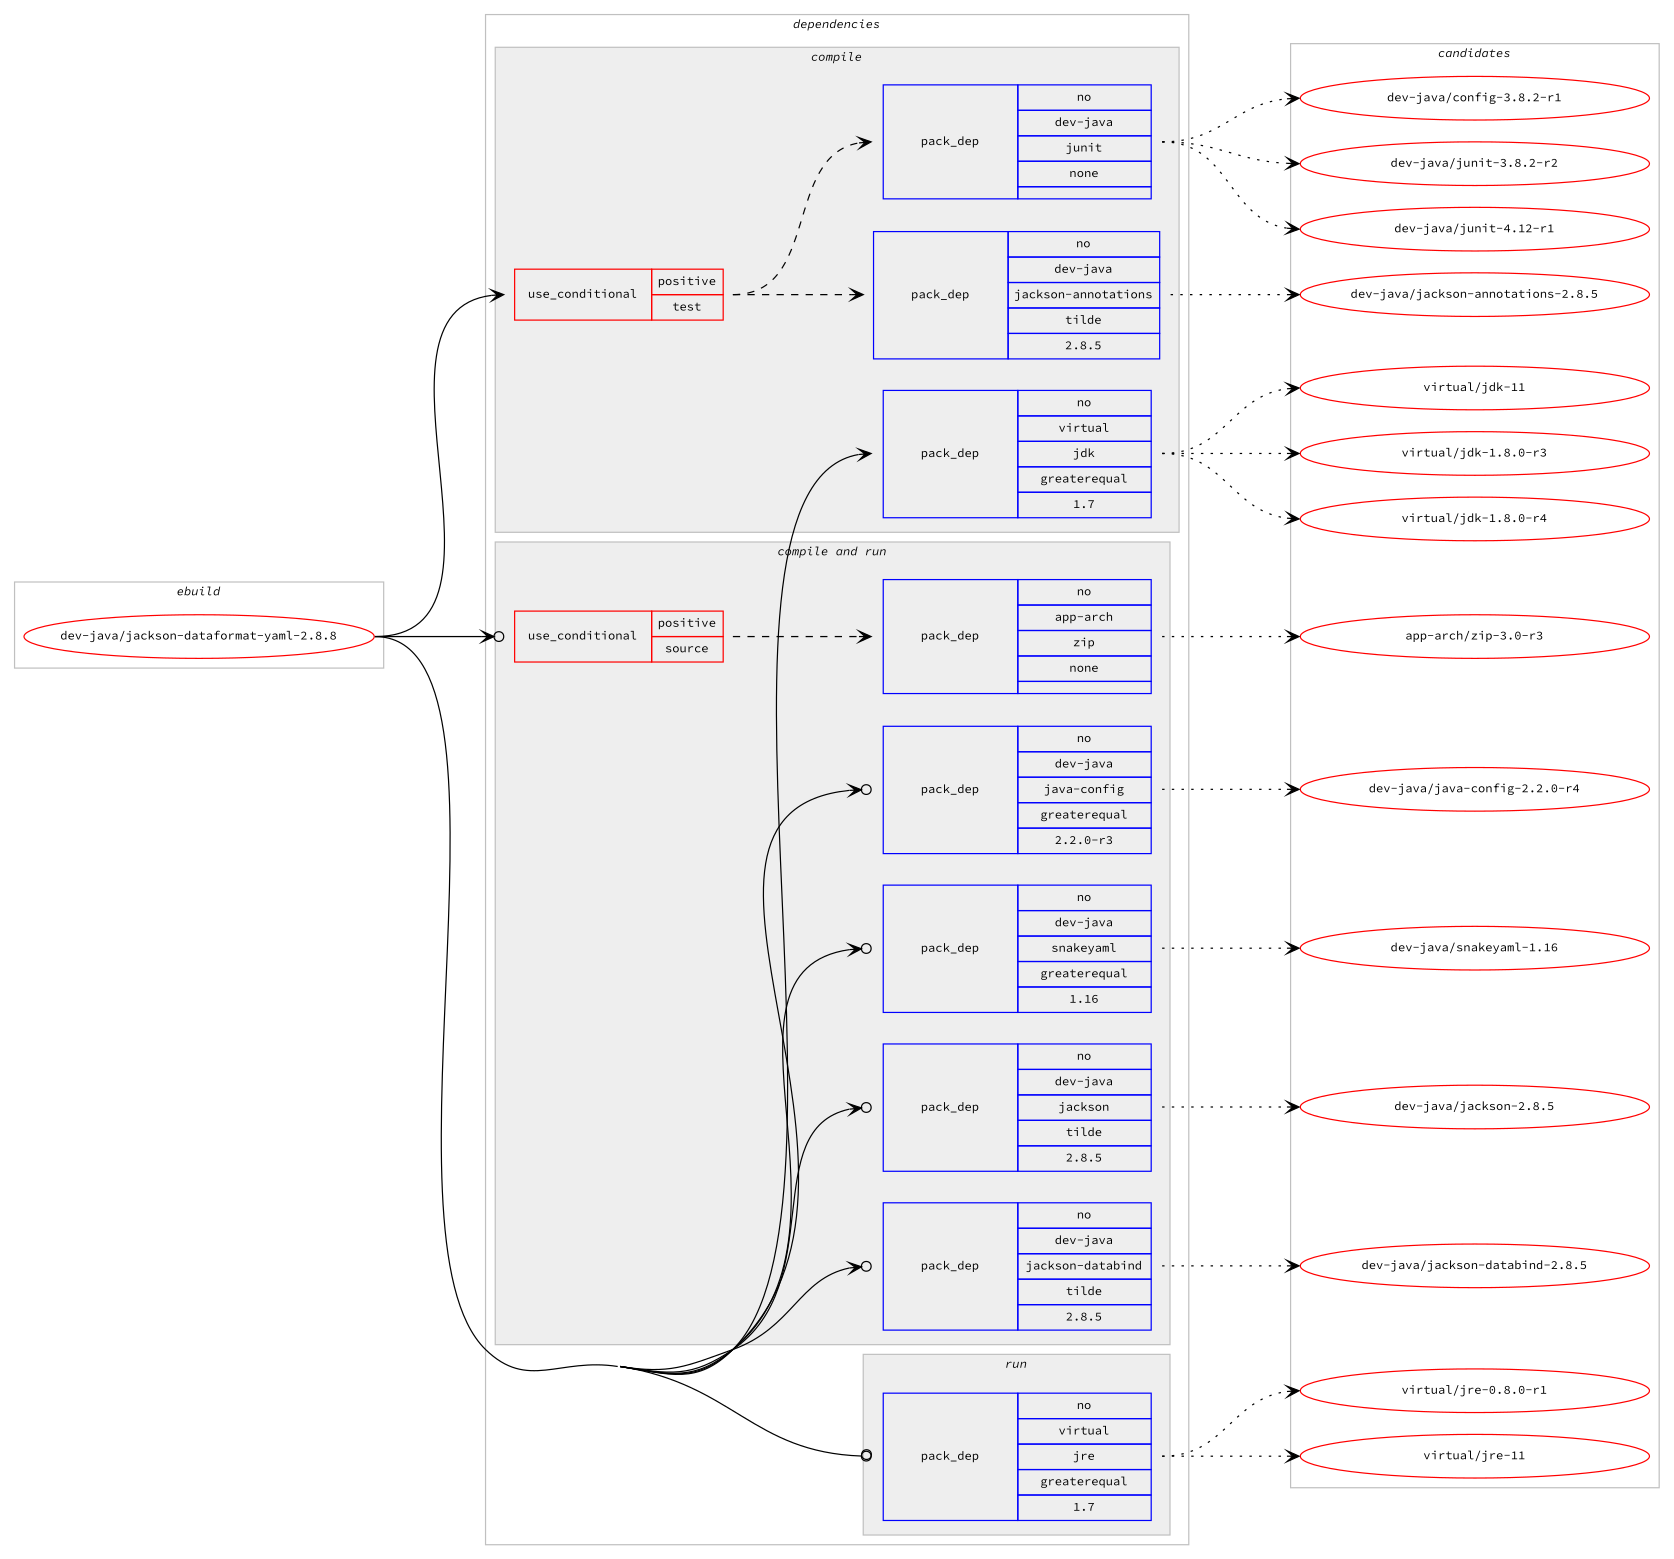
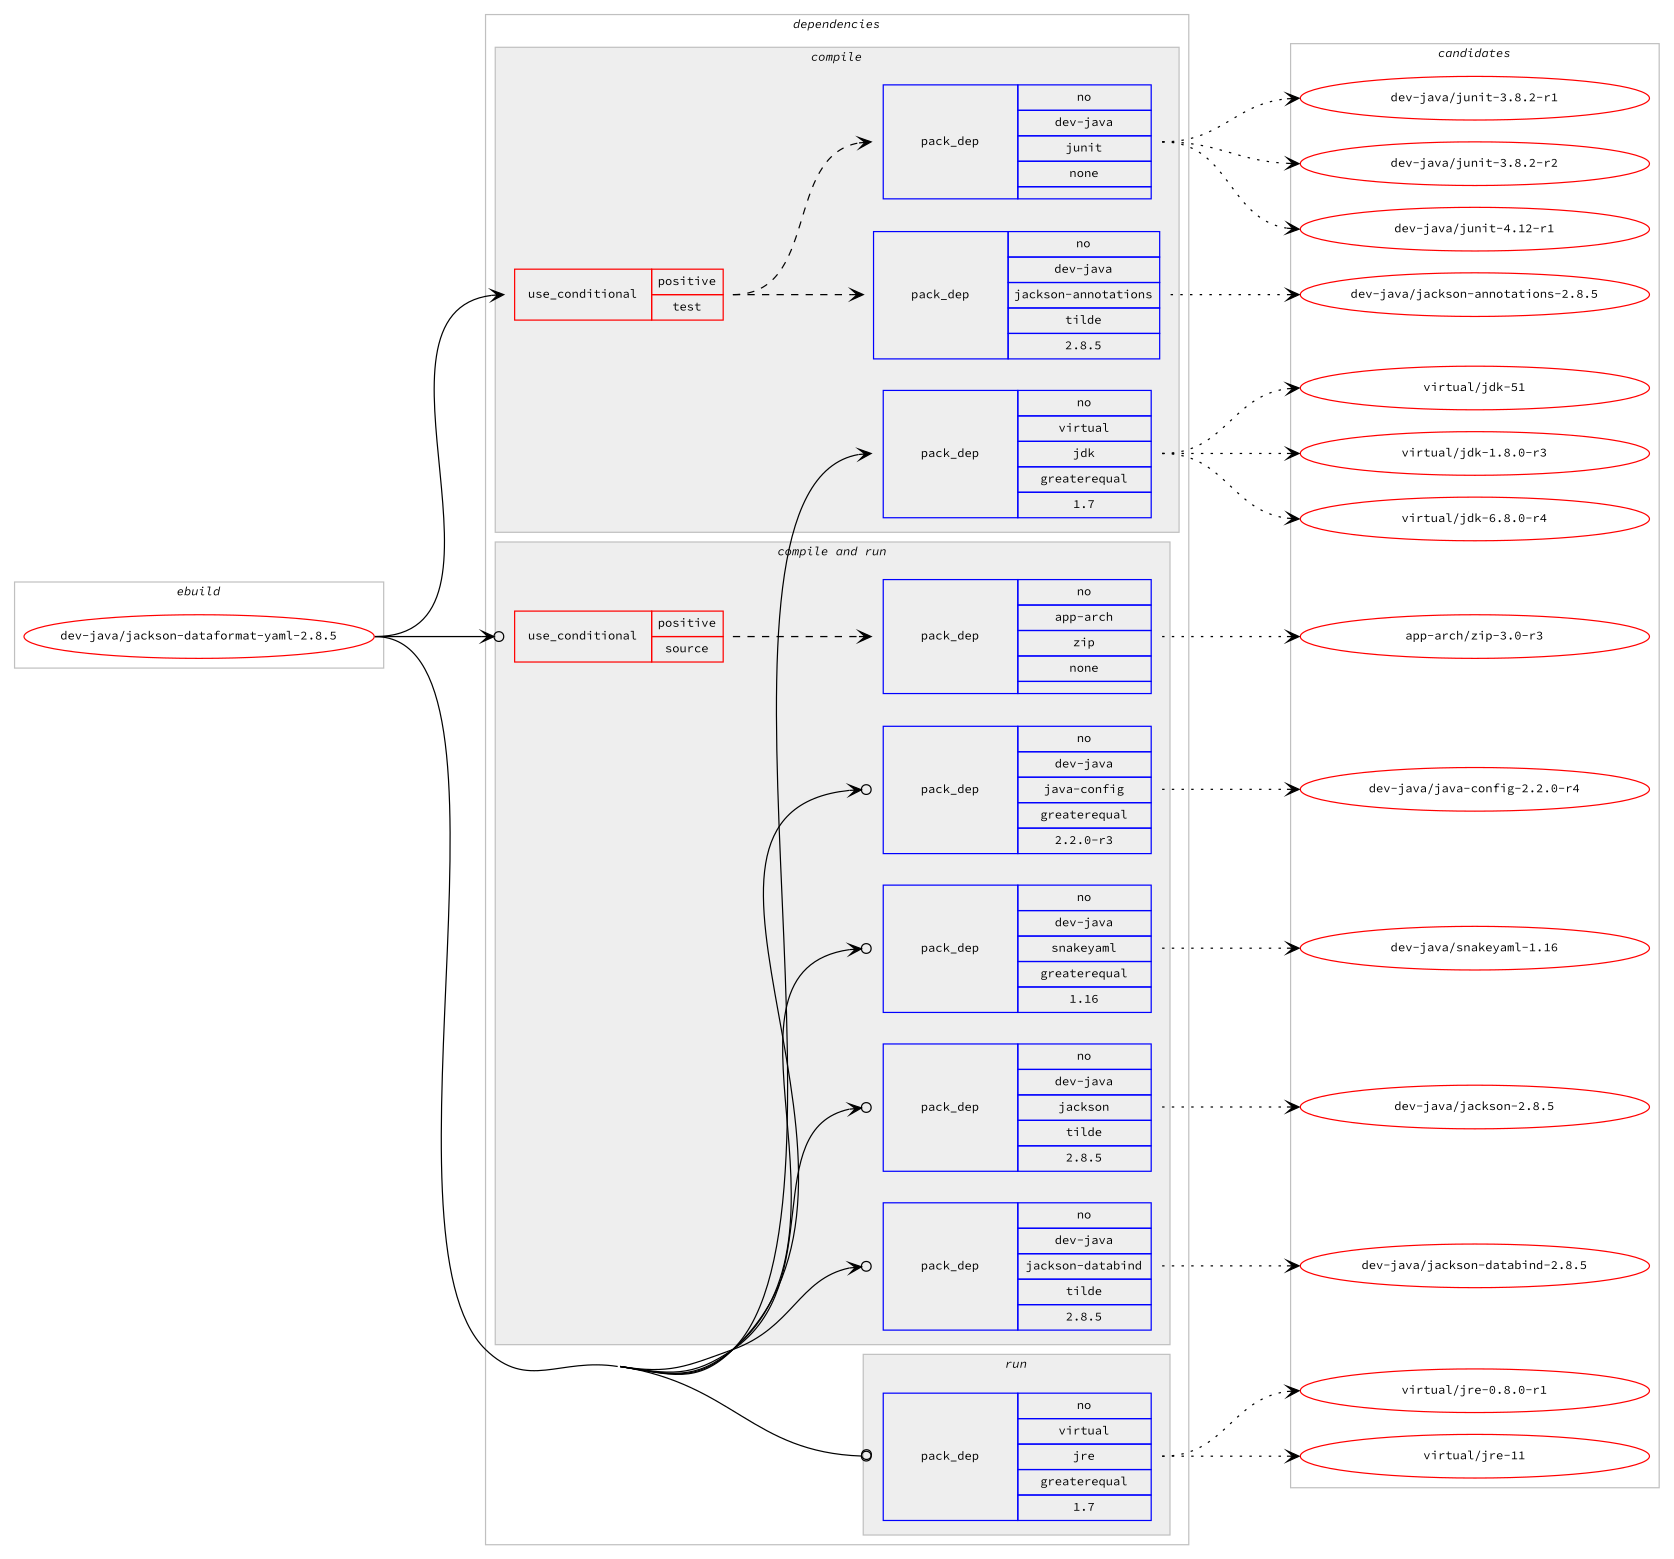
(1475, 98) -> (1475, 98)
(1475, 388) -> (1475, 388)
(1475, 519) -> (1475, 519)
(199, 637) -> (199, 637)
